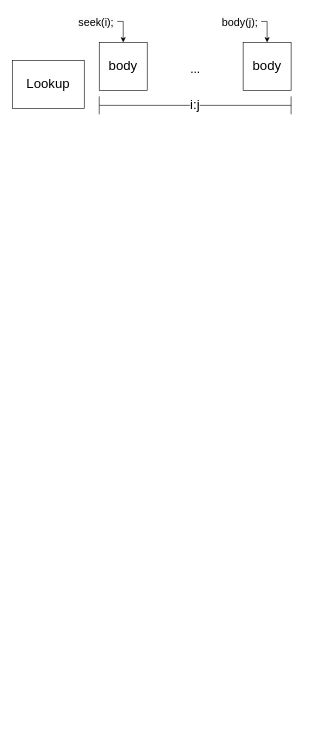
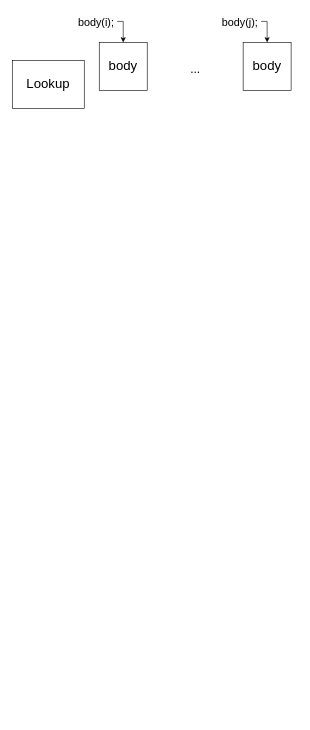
(96, 29) -> (96, 29)
(195, 105) -> none
